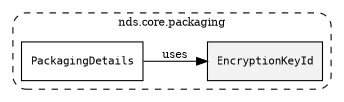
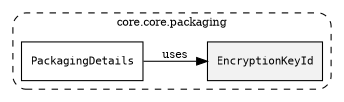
(172, 23) -> (172, 23)
